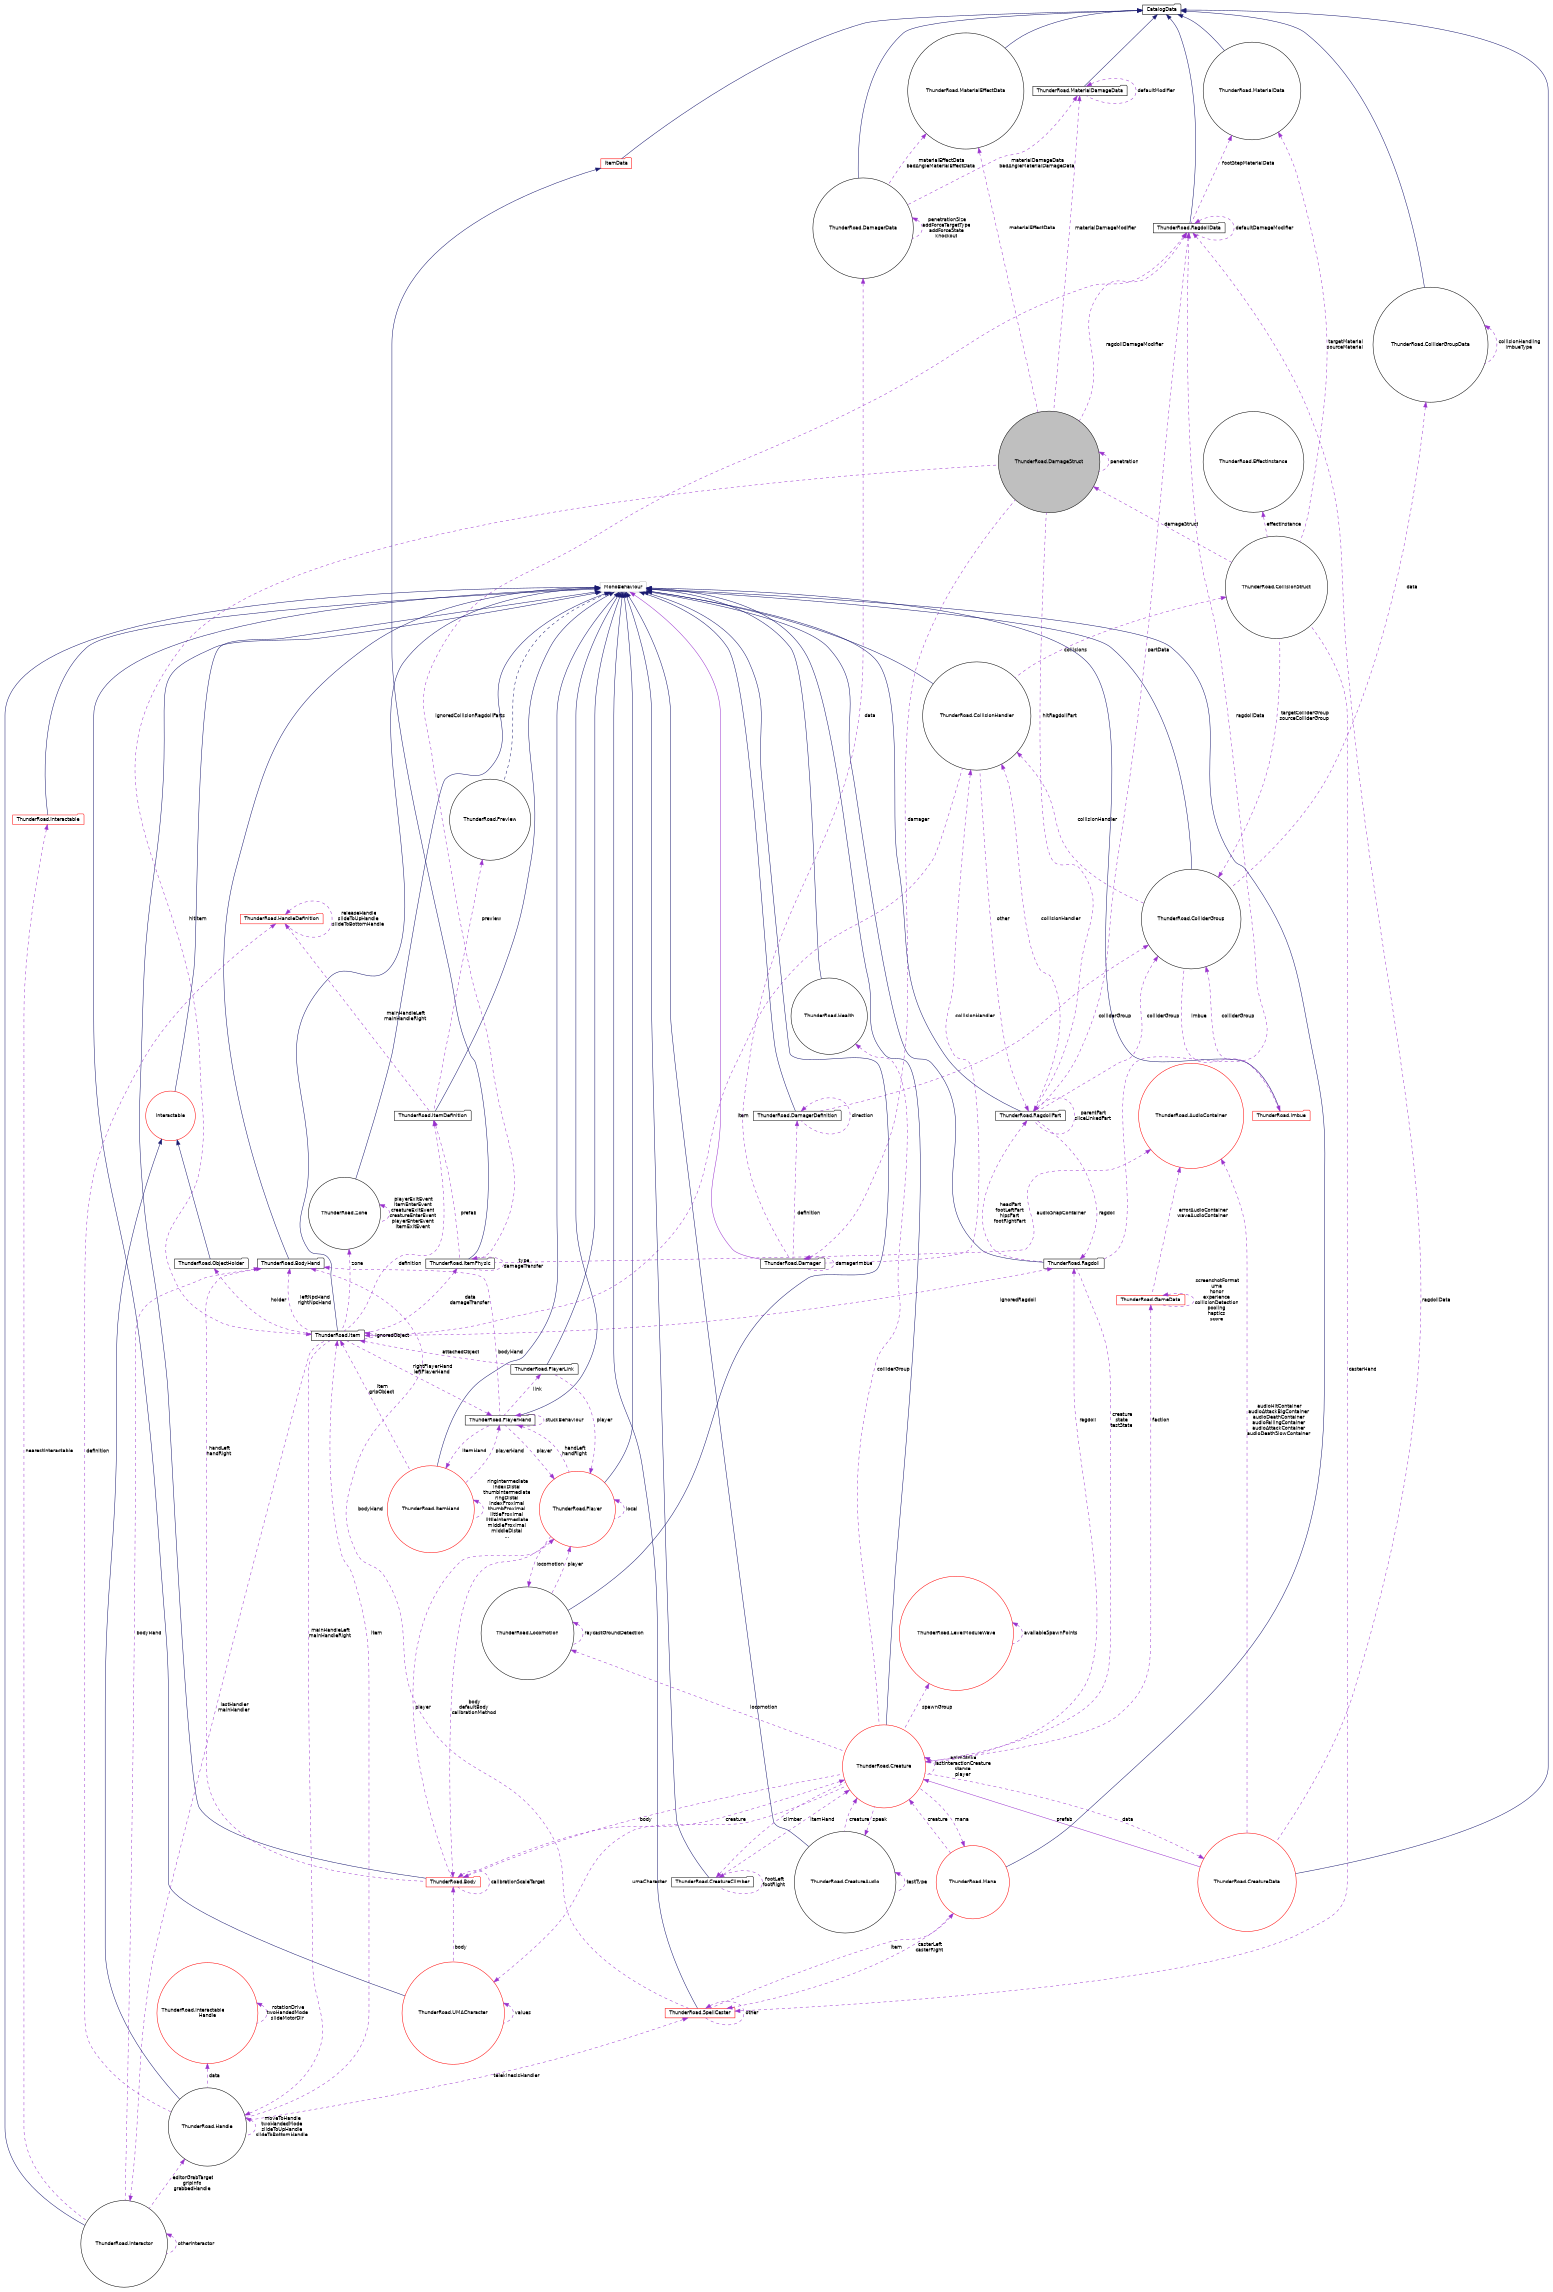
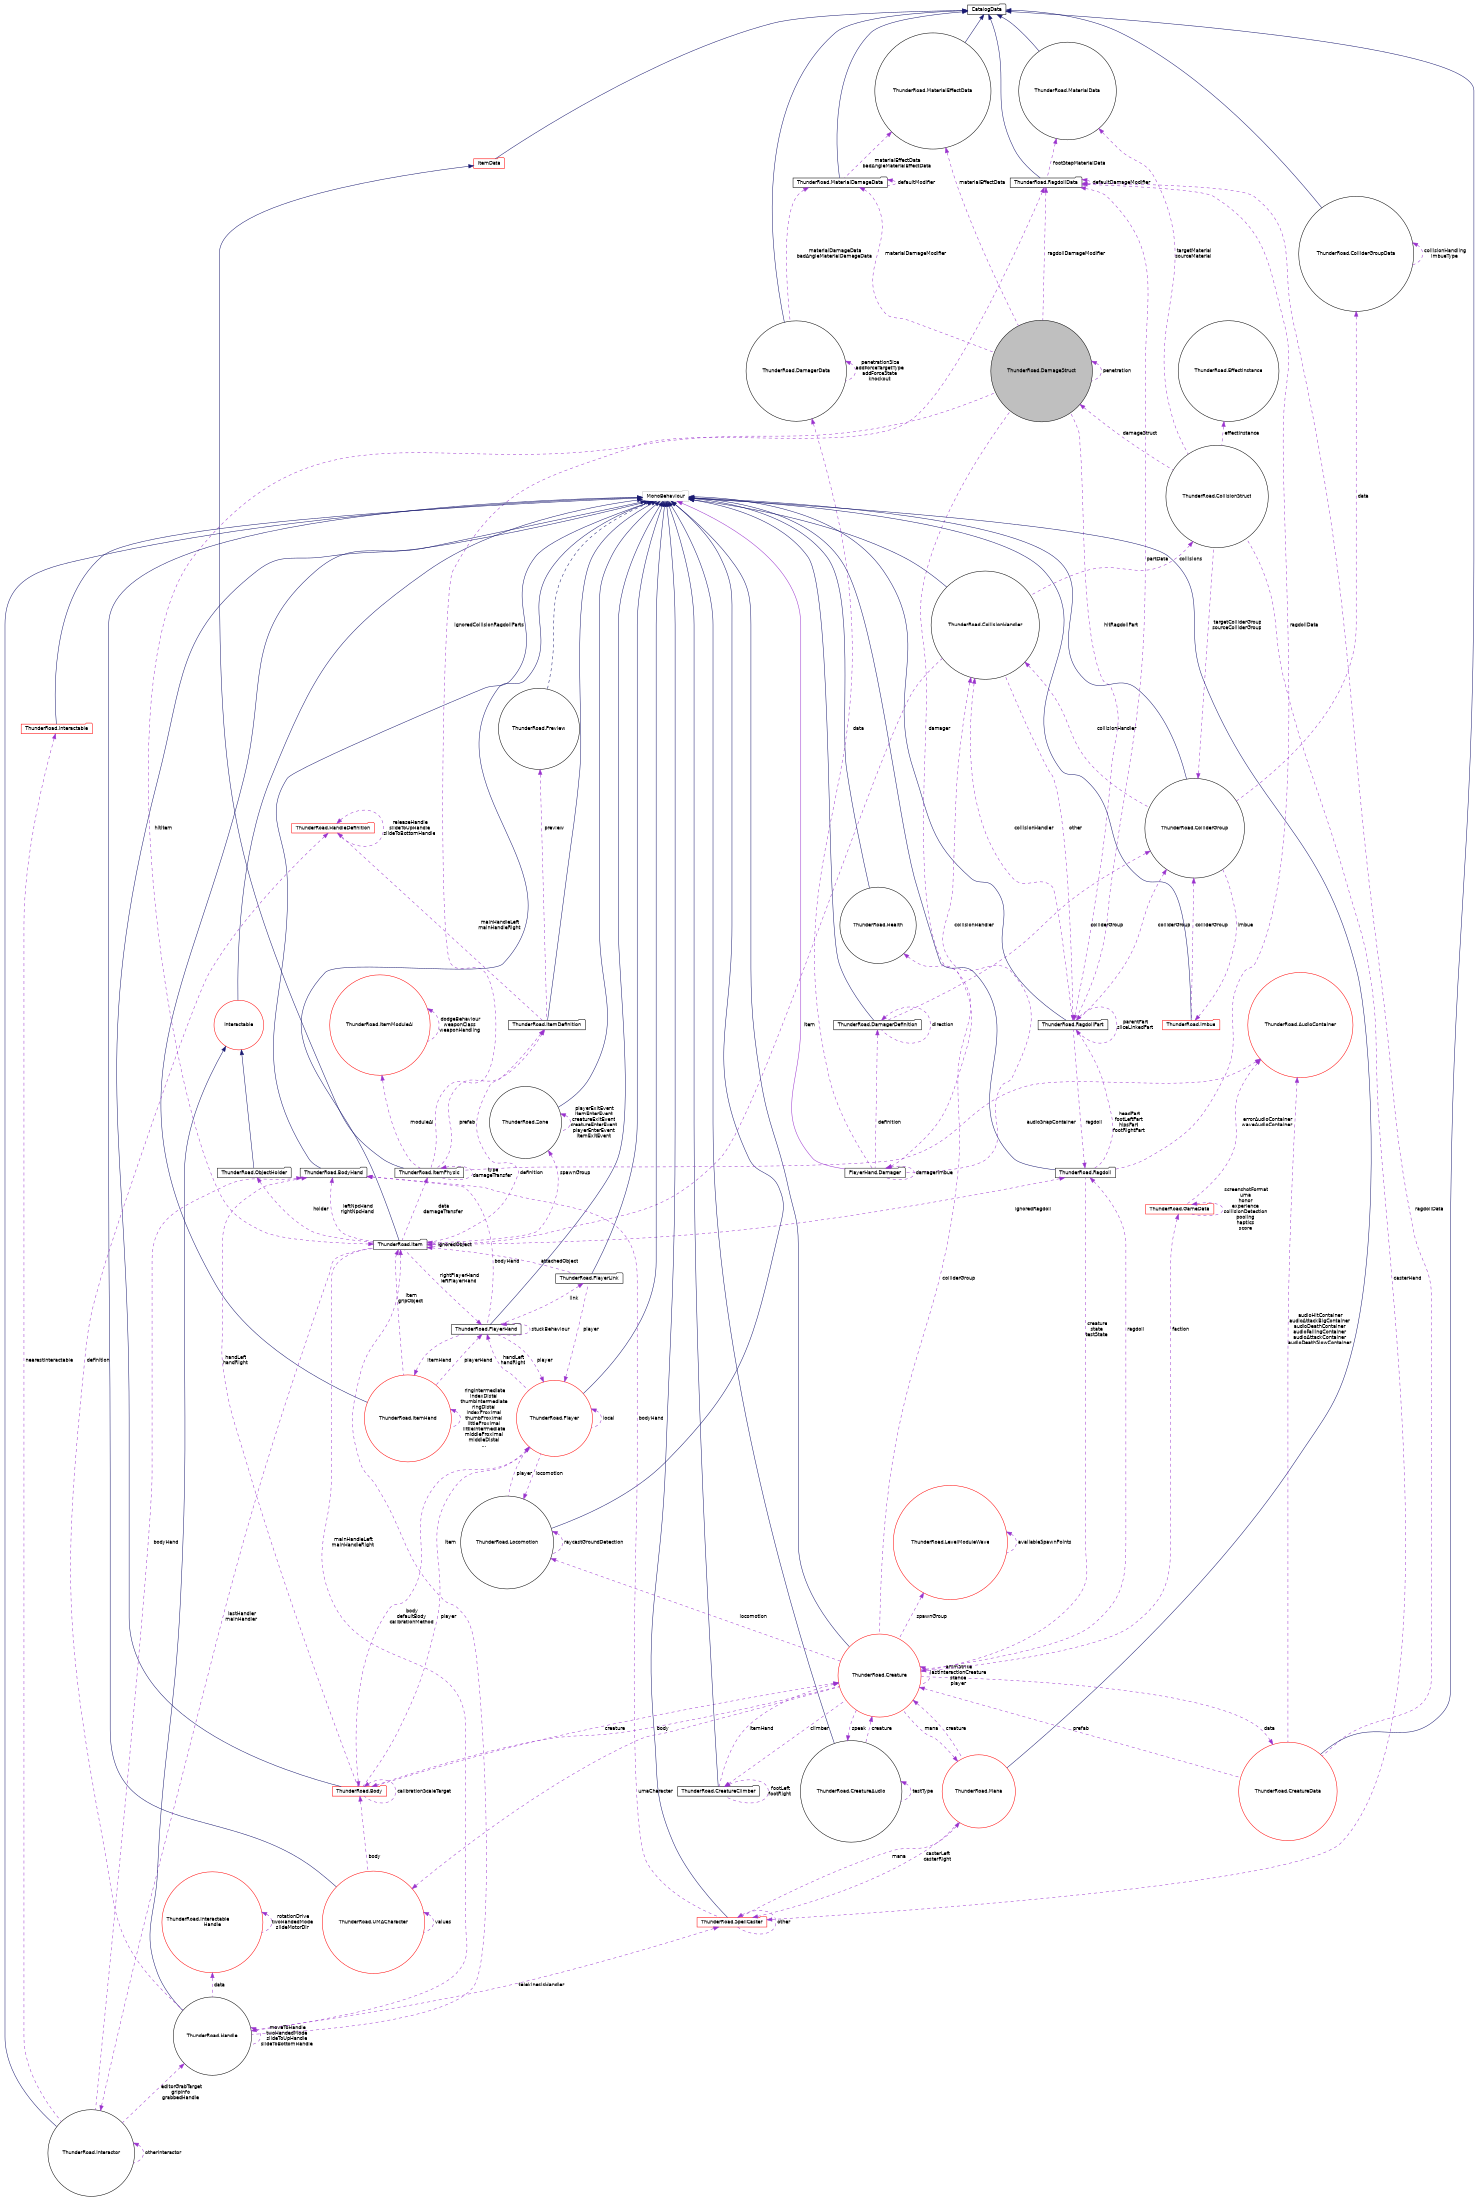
(905, 161) -> (866, 157)
none -> (380, 1025)
(357, 1264) -> (574, 1173)
(793, 1264) -> (875, 1173)
(1064, 1824) -> (1083, 1733)
(896, 1948) -> (898, 1857)
